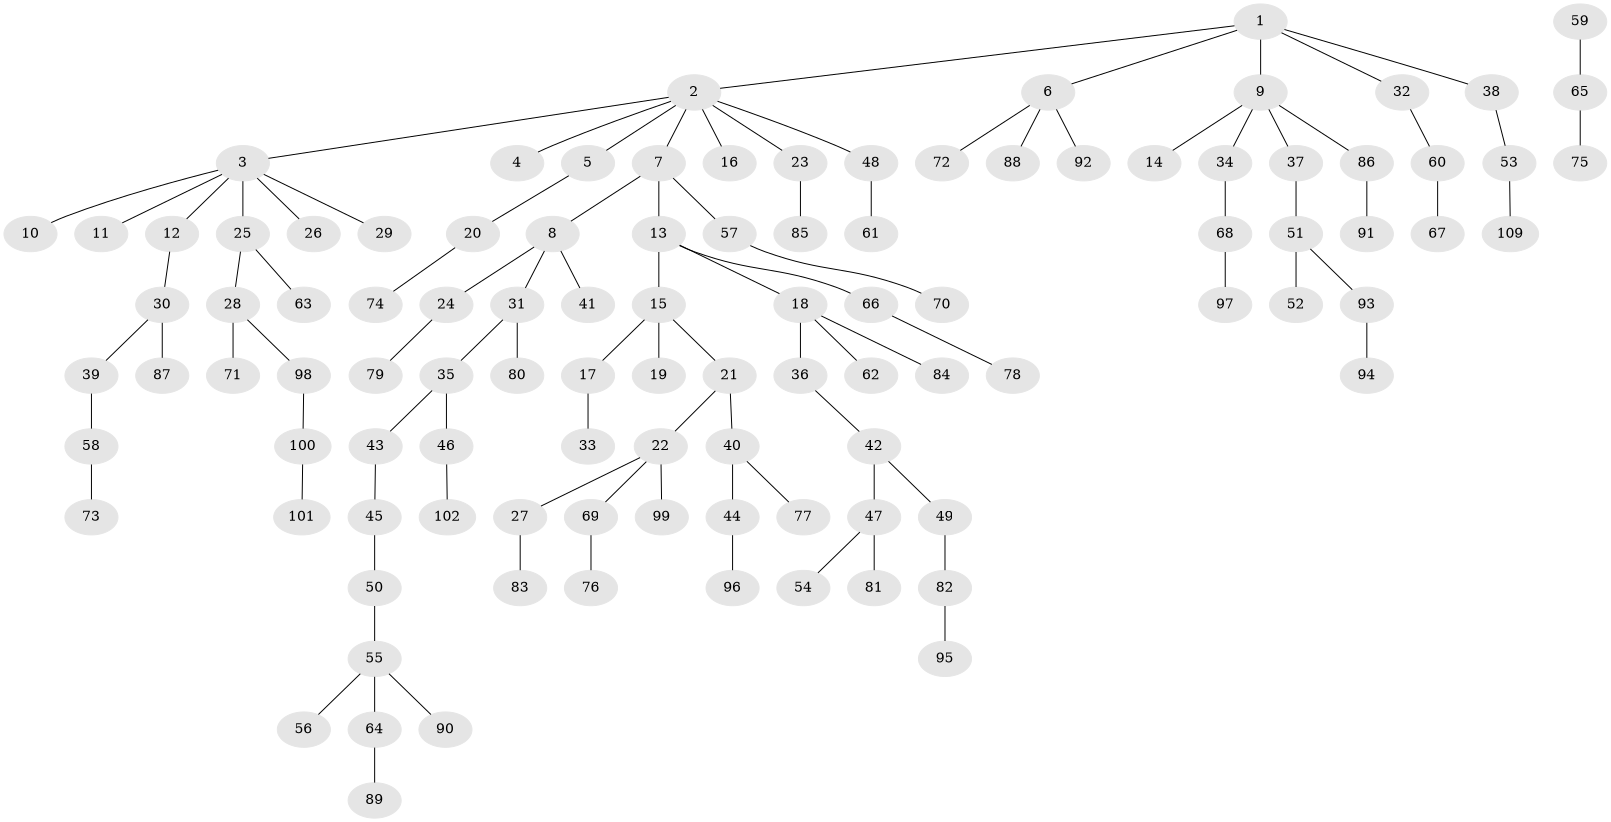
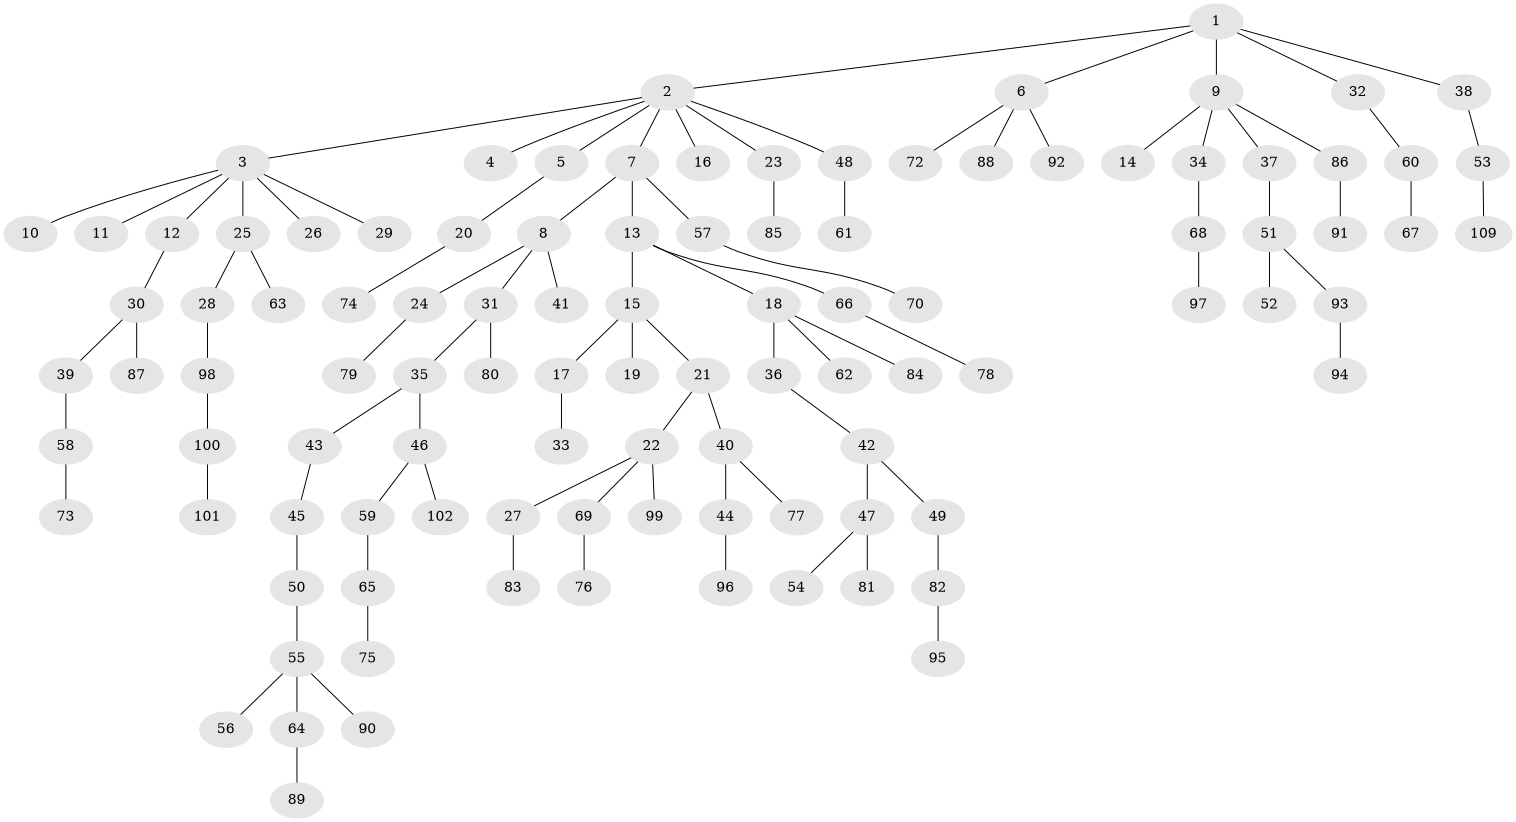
(233, 376) -> none
none -> (394, 482)
